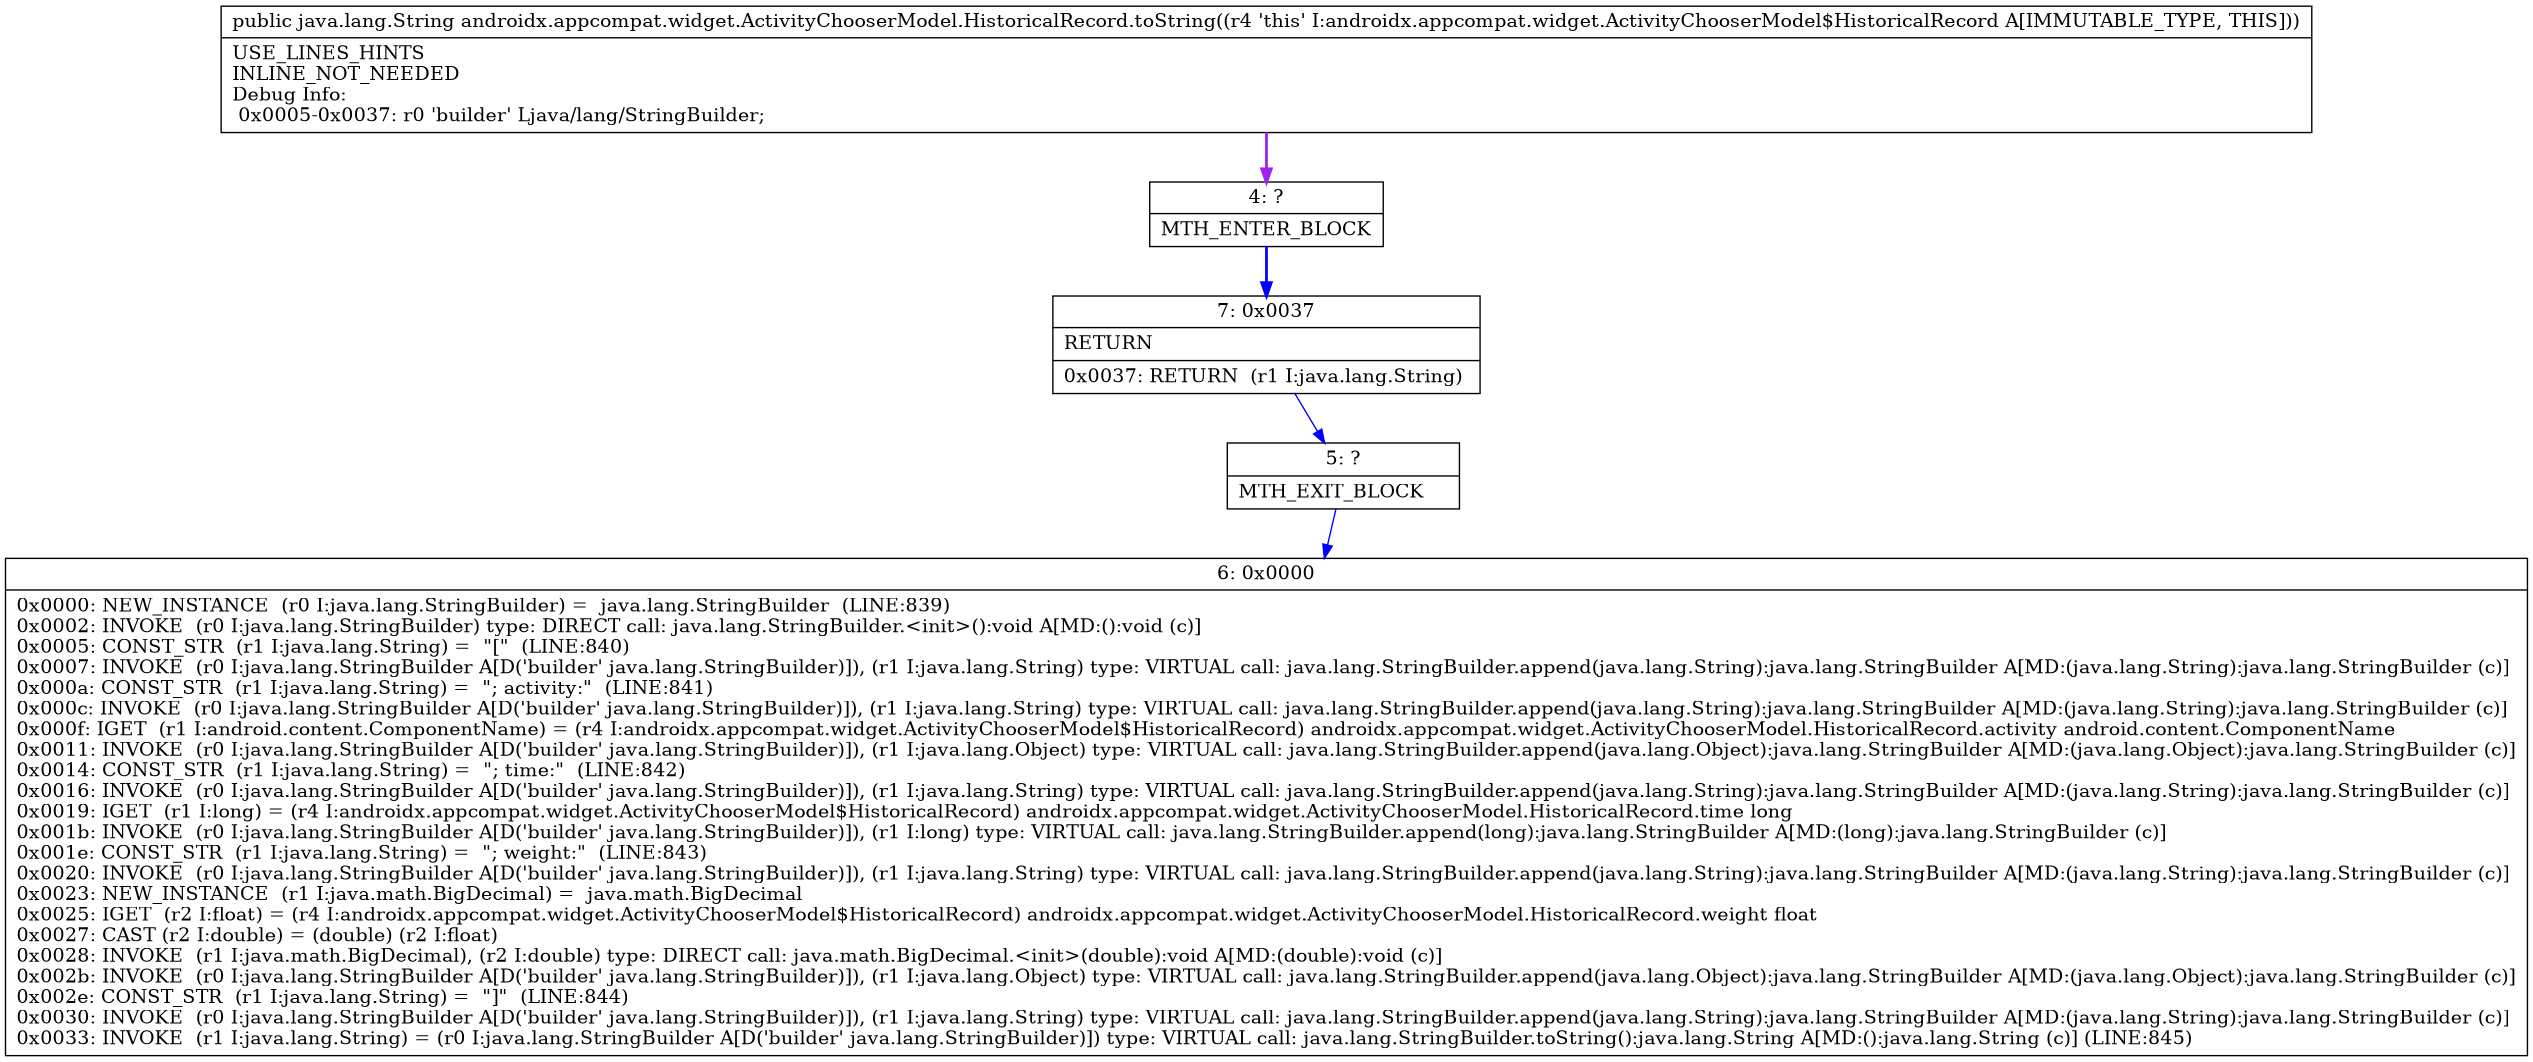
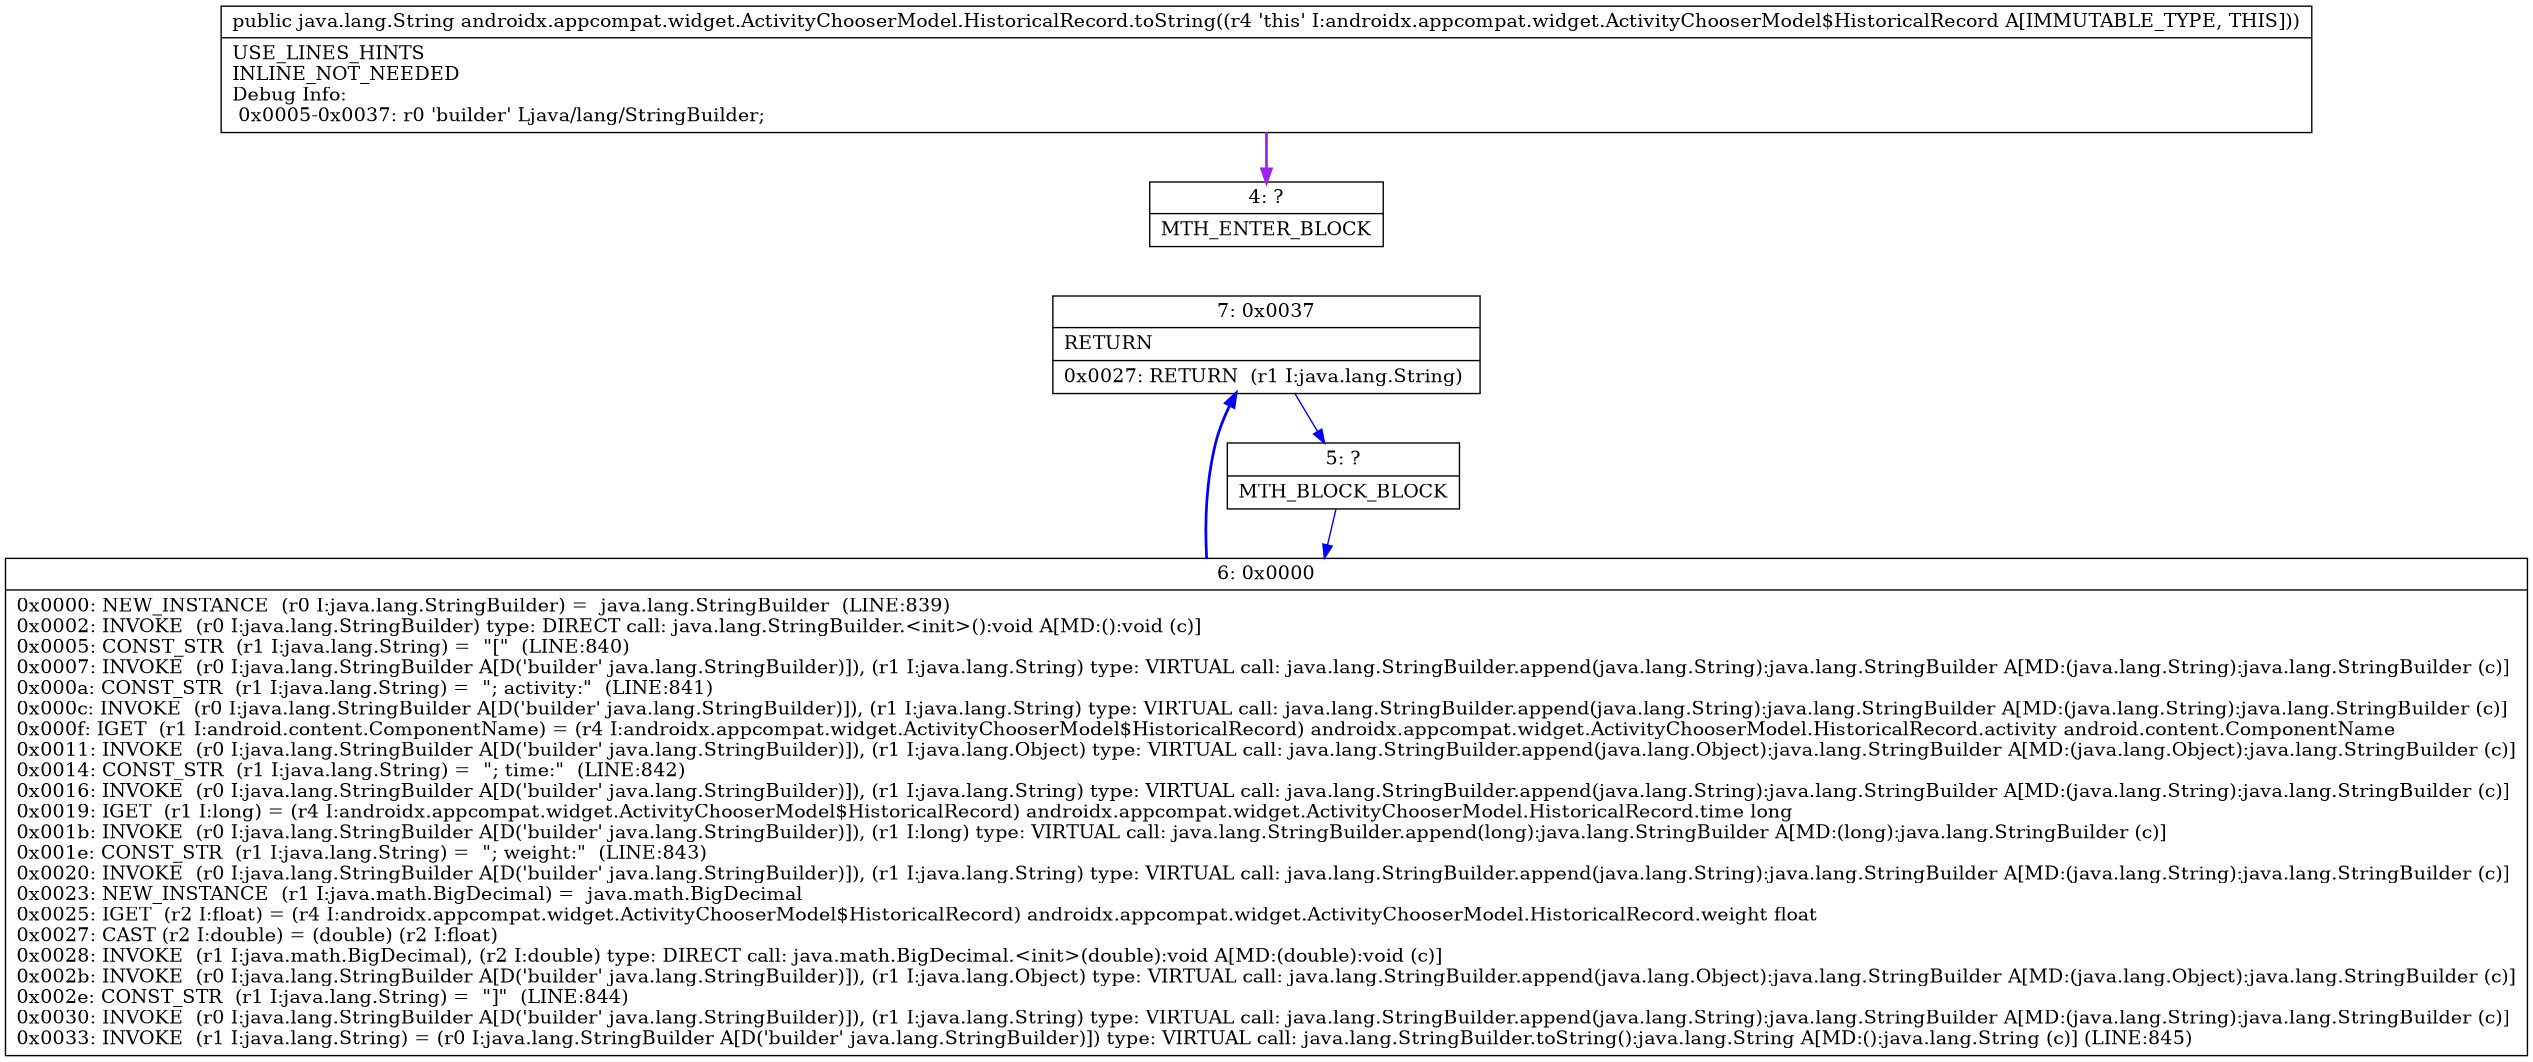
(1266, 264) -> (1209, 481)
(1266, 376) -> (1266, 376)
(1332, 492) -> (1343, 492)
